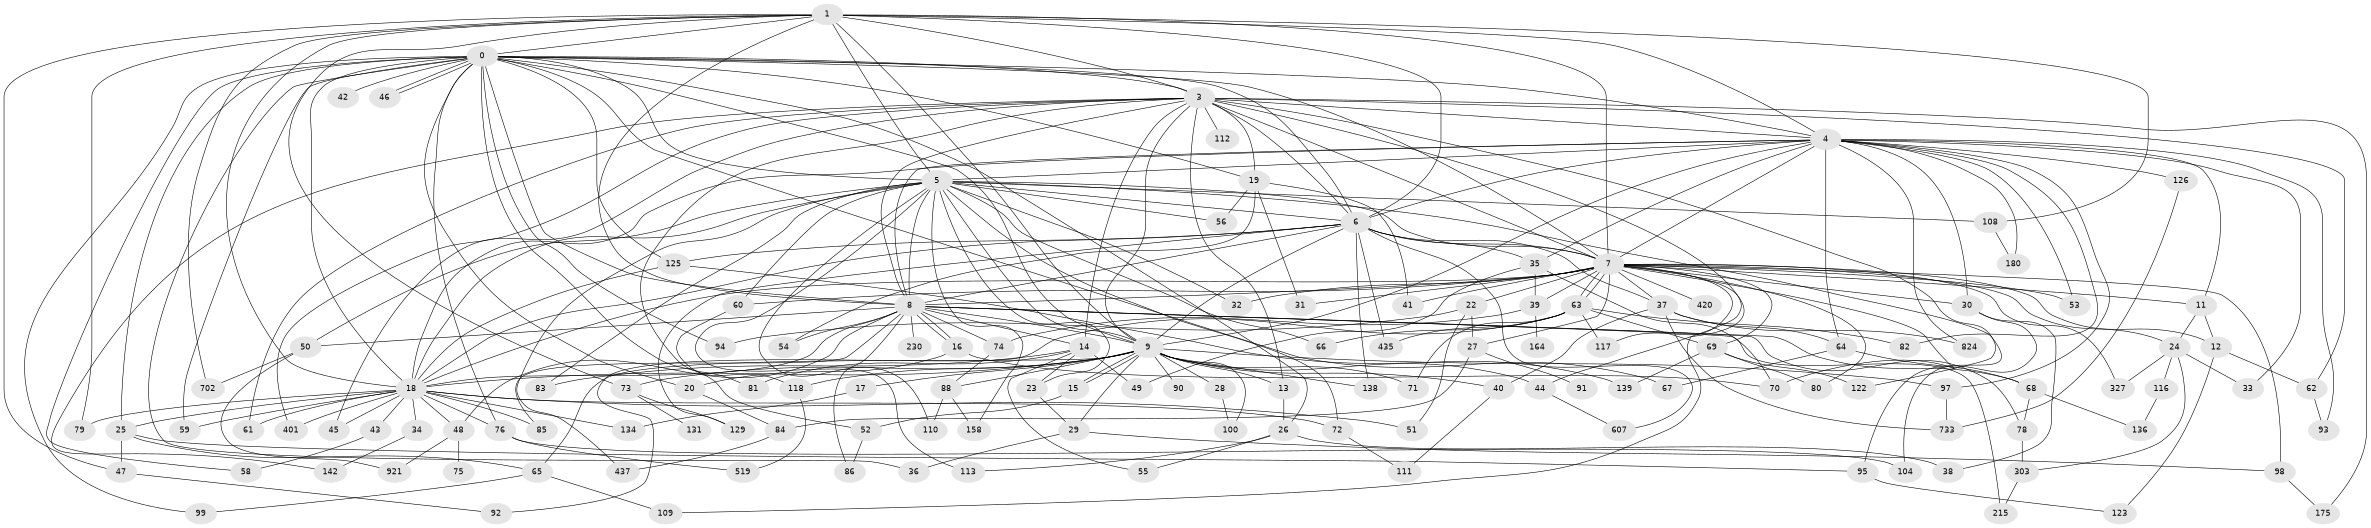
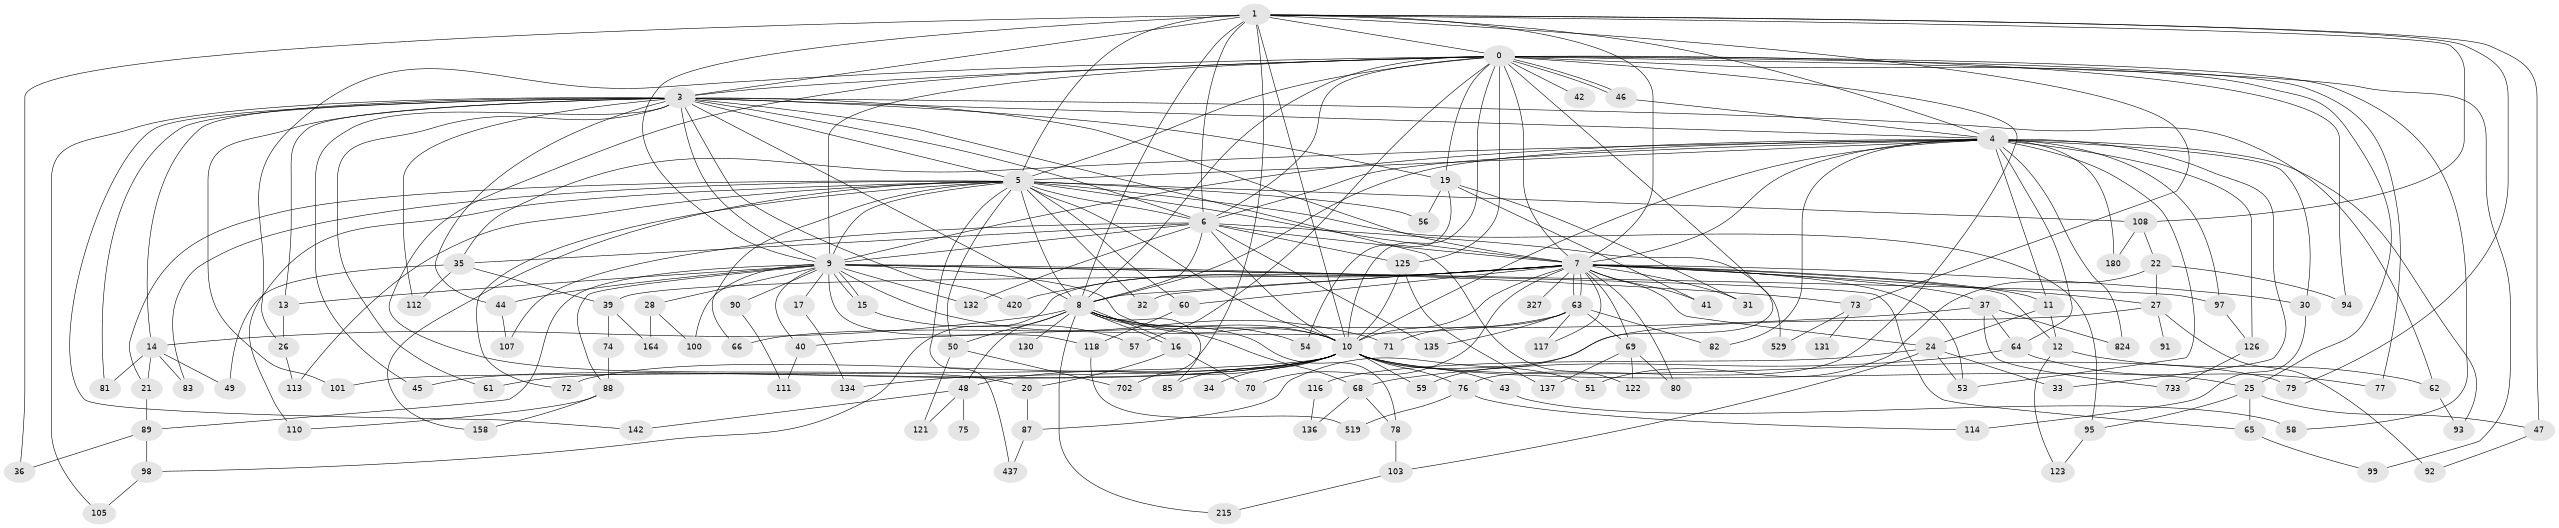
(1157, 71) -> (1858, 124)
none -> (849, 139)
none -> (810, 234)
(1485, 240) -> none
(1540, 285) -> (2148, 243)
(1628, 310) -> (437, 285)
(1004, 320) -> none
none -> (651, 327)
(956, 327) -> none
(915, 347) -> (1026, 347)
(1386, 347) -> (1432, 347)
(1040, 348) -> (2301, 374)
(2147, 368) -> (1947, 368)
(411, 389) -> (1347, 347)
(1032, 389) -> (147, 389)
(1370, 389) -> (971, 306)
(1625, 389) -> (1548, 389)
(1667, 389) -> (2380, 389)
(1947, 410) -> (2236, 326)
(158, 427) -> (446, 40)
(291, 430) -> (338, 389)
(738, 430) -> (1779, 347)
(781, 430) -> (1027, 430)
(866, 430) -> (1135, 347)
(1074, 430) -> (147, 430)
(1620, 430) -> (507, 347)
(385, 446) -> (800, 410)
(1375, 454) -> (763, 346)
(395, 472) -> (921, 430)
(850, 472) -> none
(1143, 472) -> none
(1906, 472) -> (1973, 430)
(1948, 472) -> none
(2022, 472) -> (1396, 472)
(666, 514) -> none
(2323, 514) -> (99, 514)
